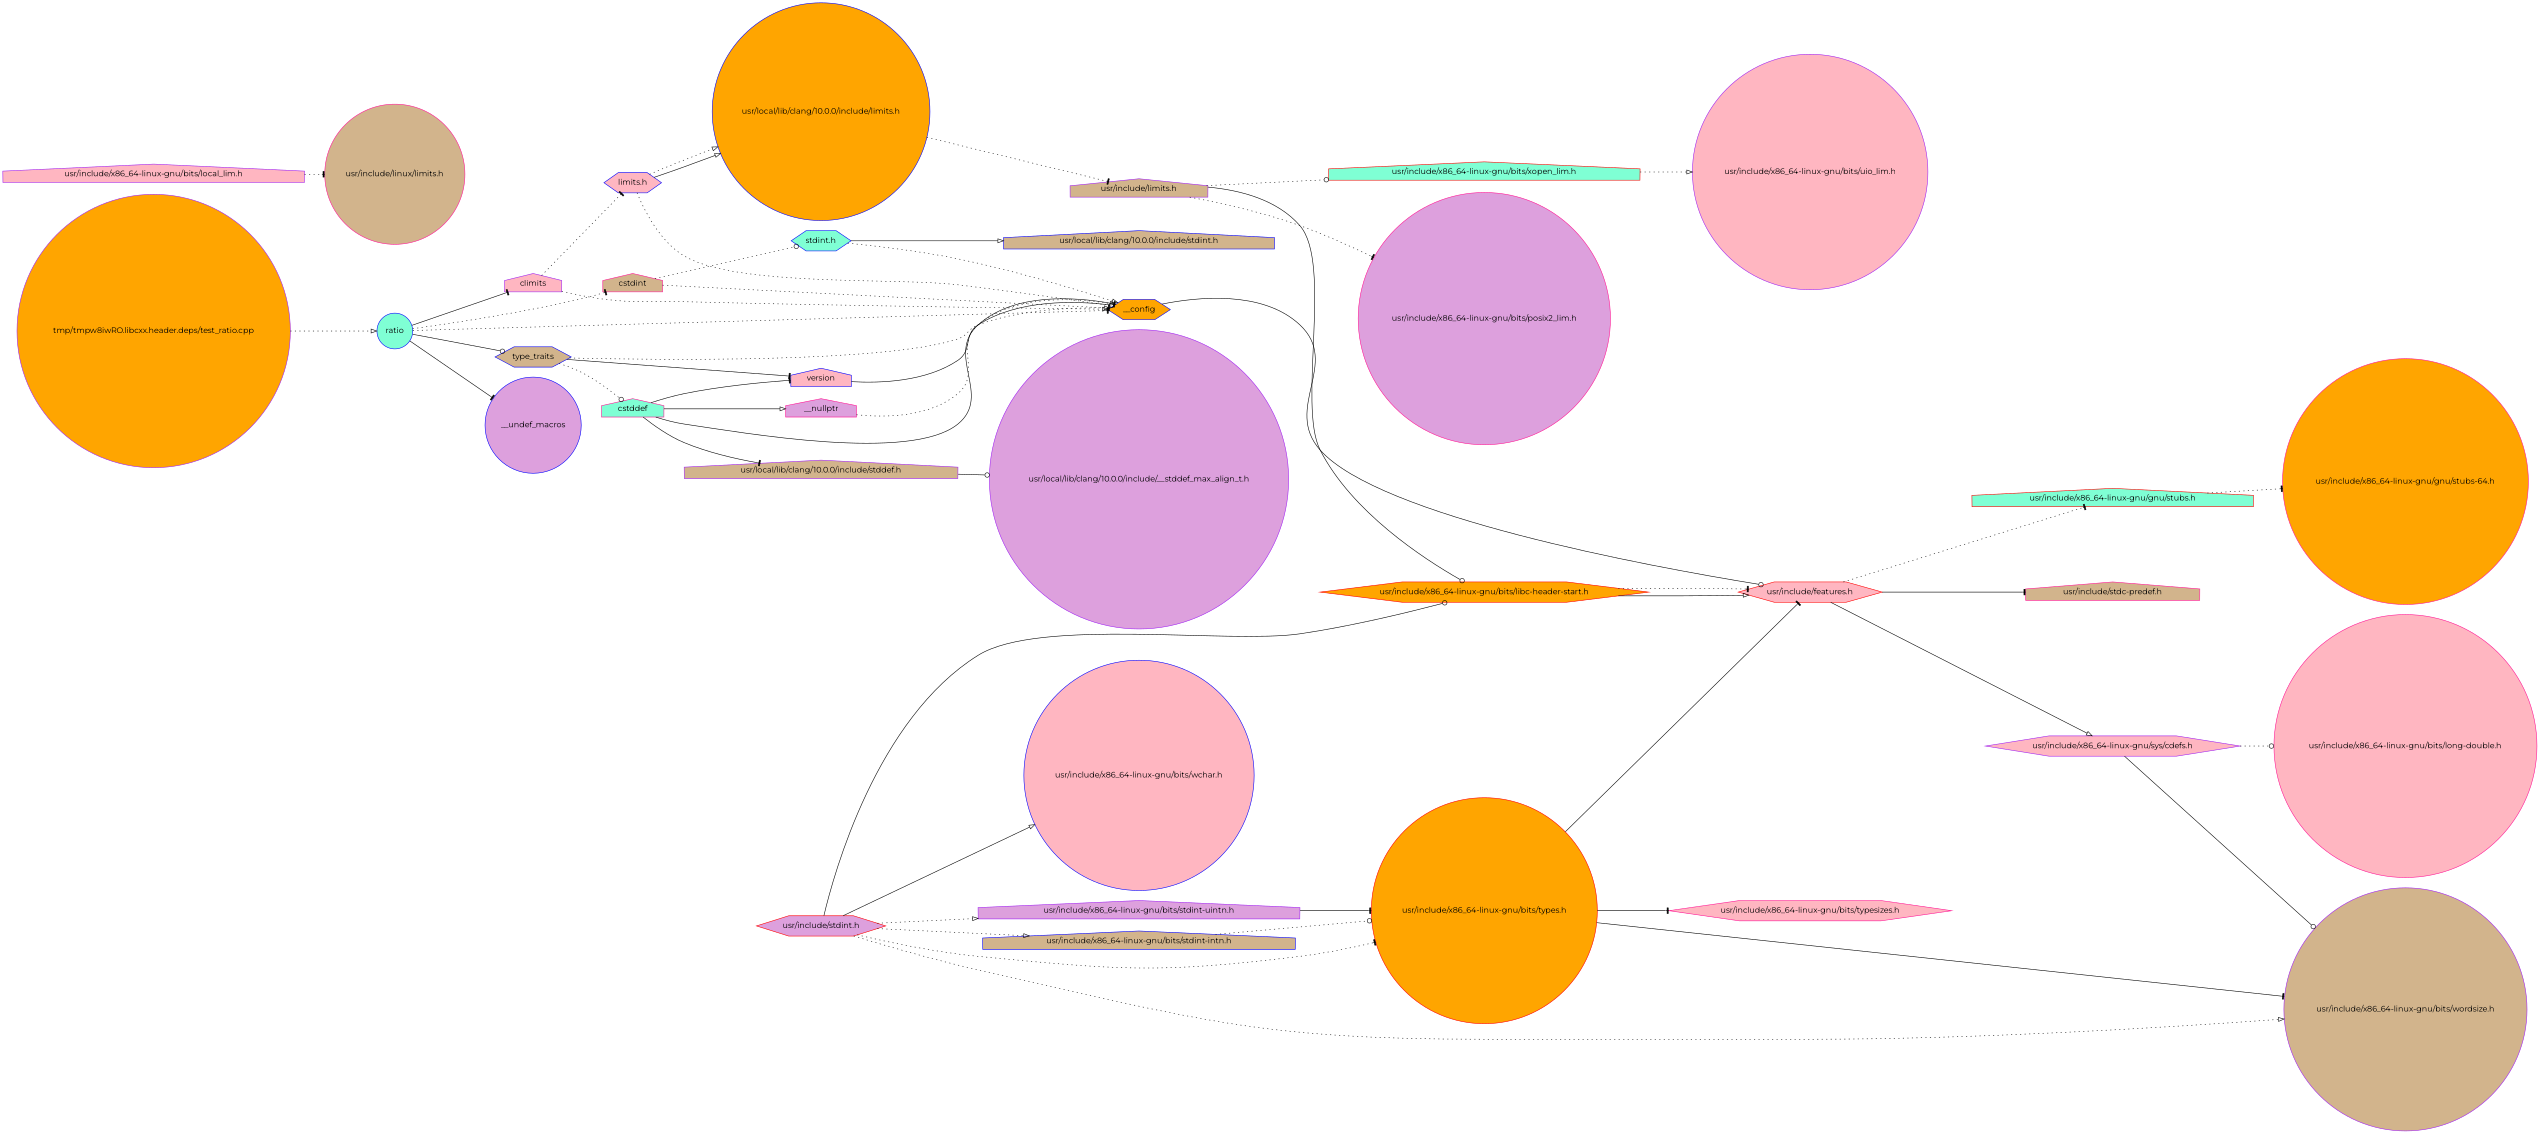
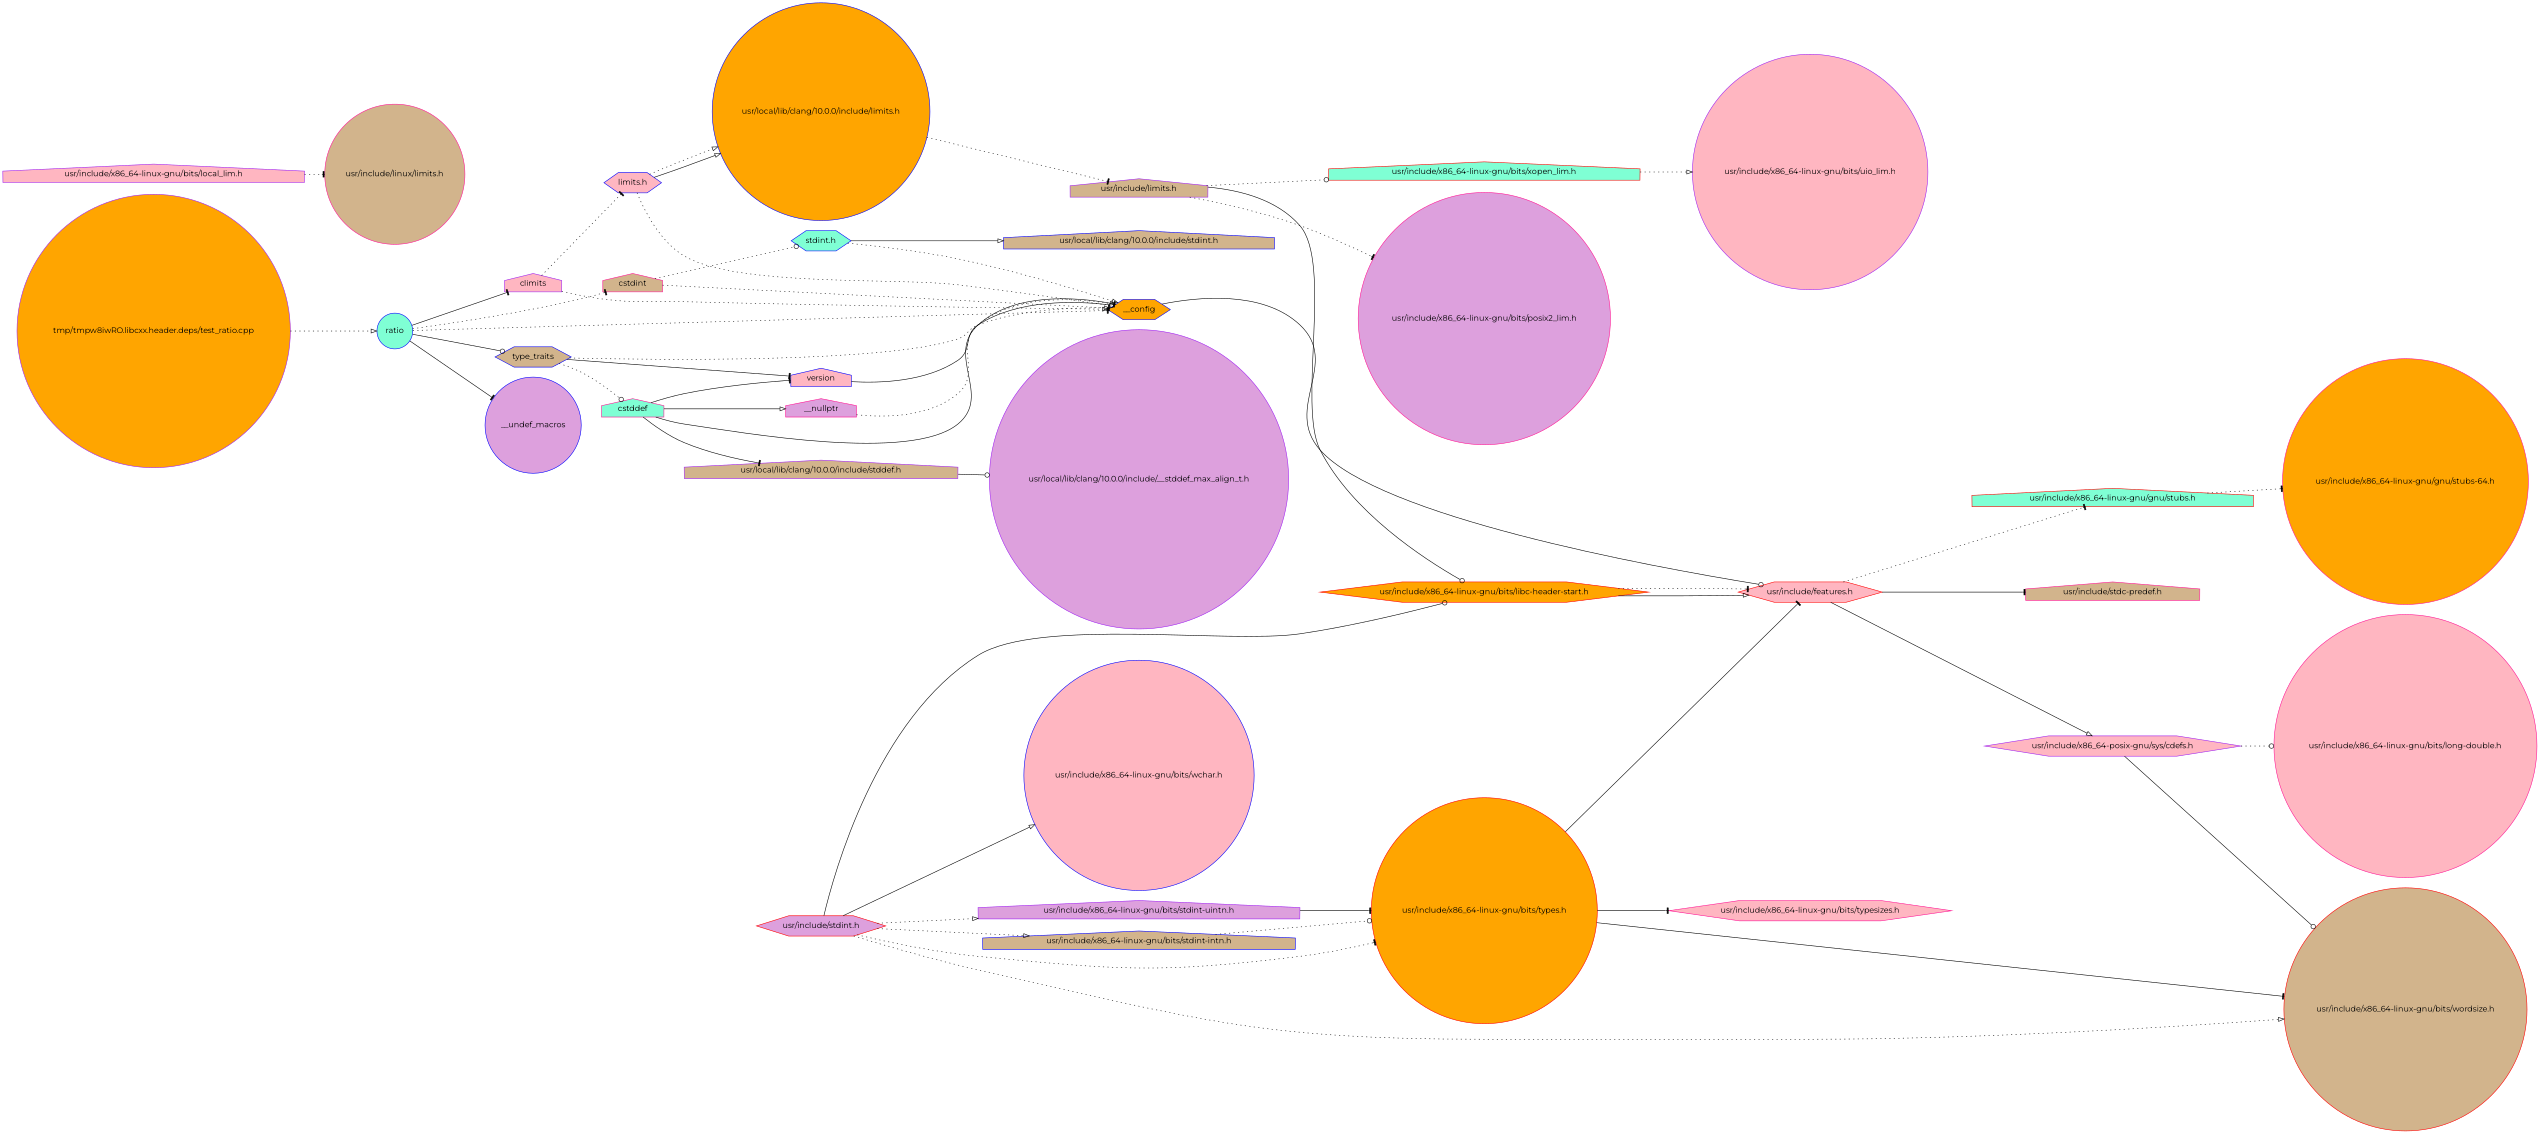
(2113, 746) -> (2113, 746)
(2405, 1009) -> (2405, 1009)
